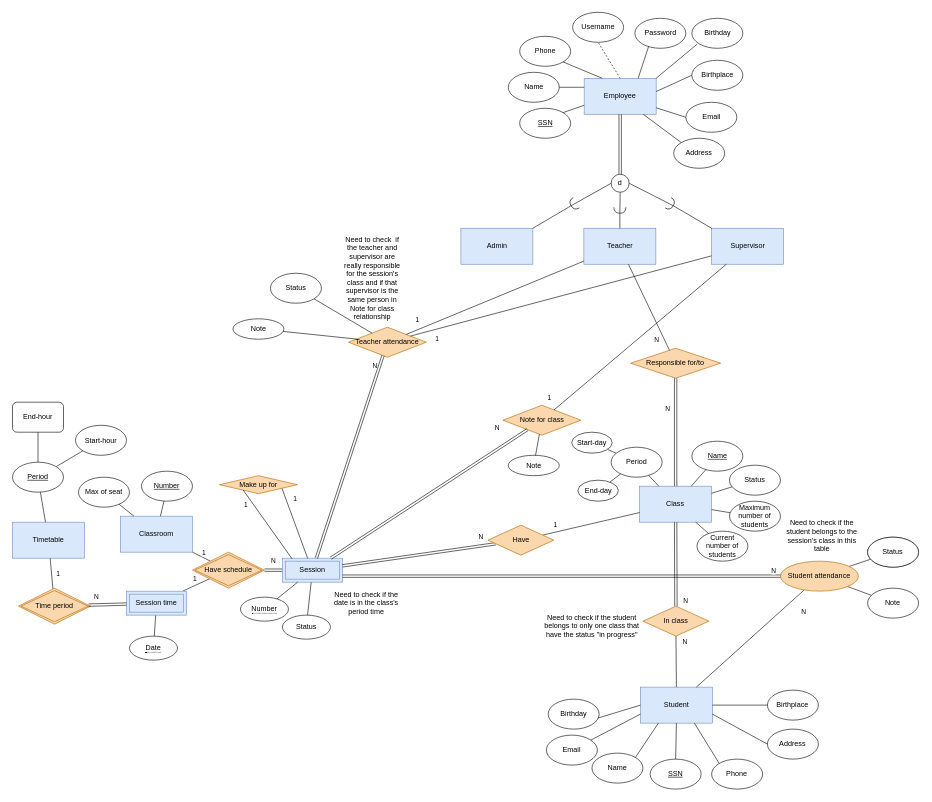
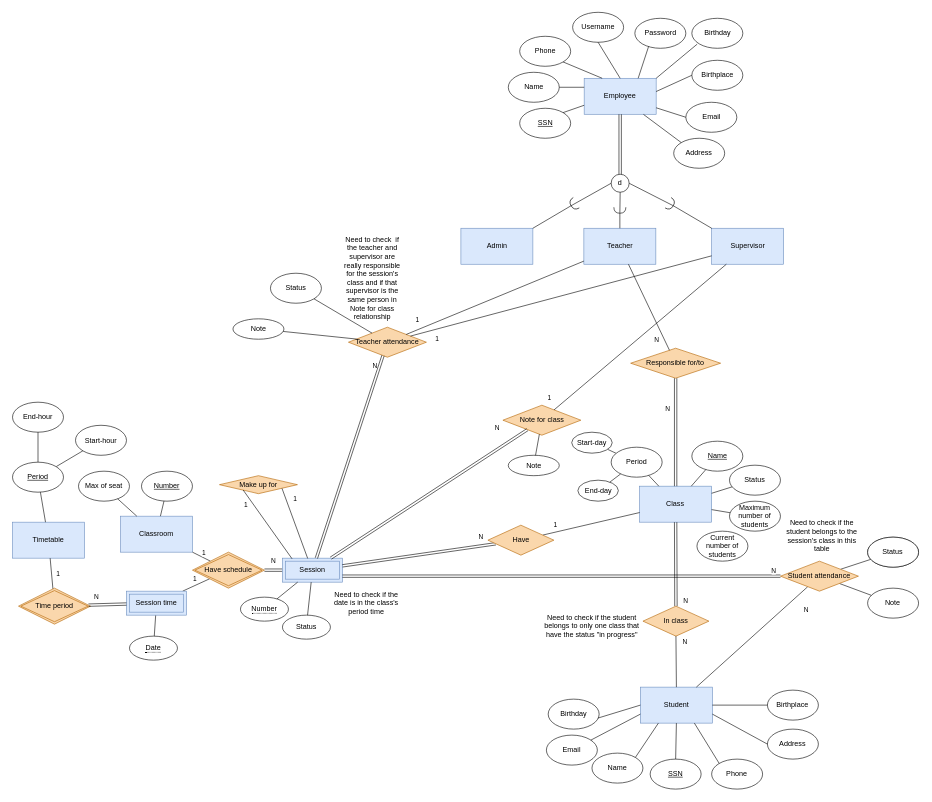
(609, 60) -> (609, 60)
(38, 417) -> (38, 417)
(104, 492) -> (104, 486)
(702, 528) -> none
(819, 576) -> (819, 576)
